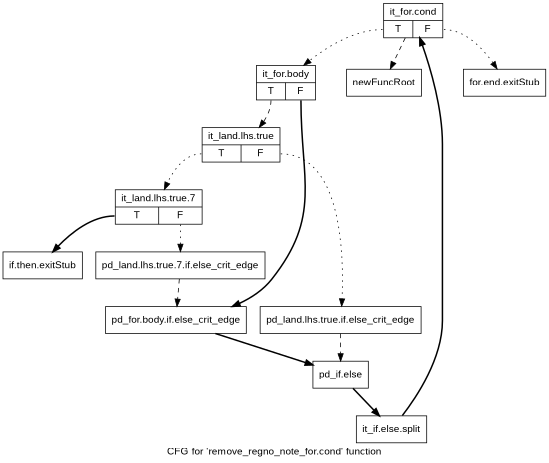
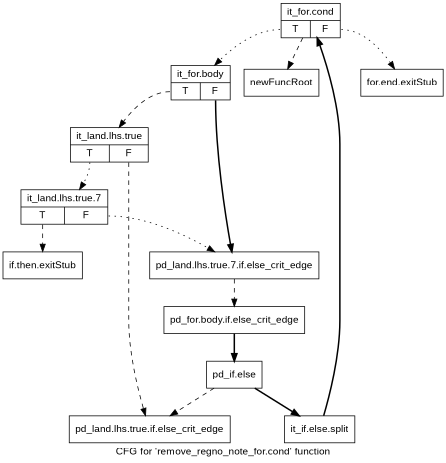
(336, 212) -> (129, 286)
(303, 214) -> (220, 173)
(84, 226) -> (43, 234)
(341, 344) -> (195, 400)
